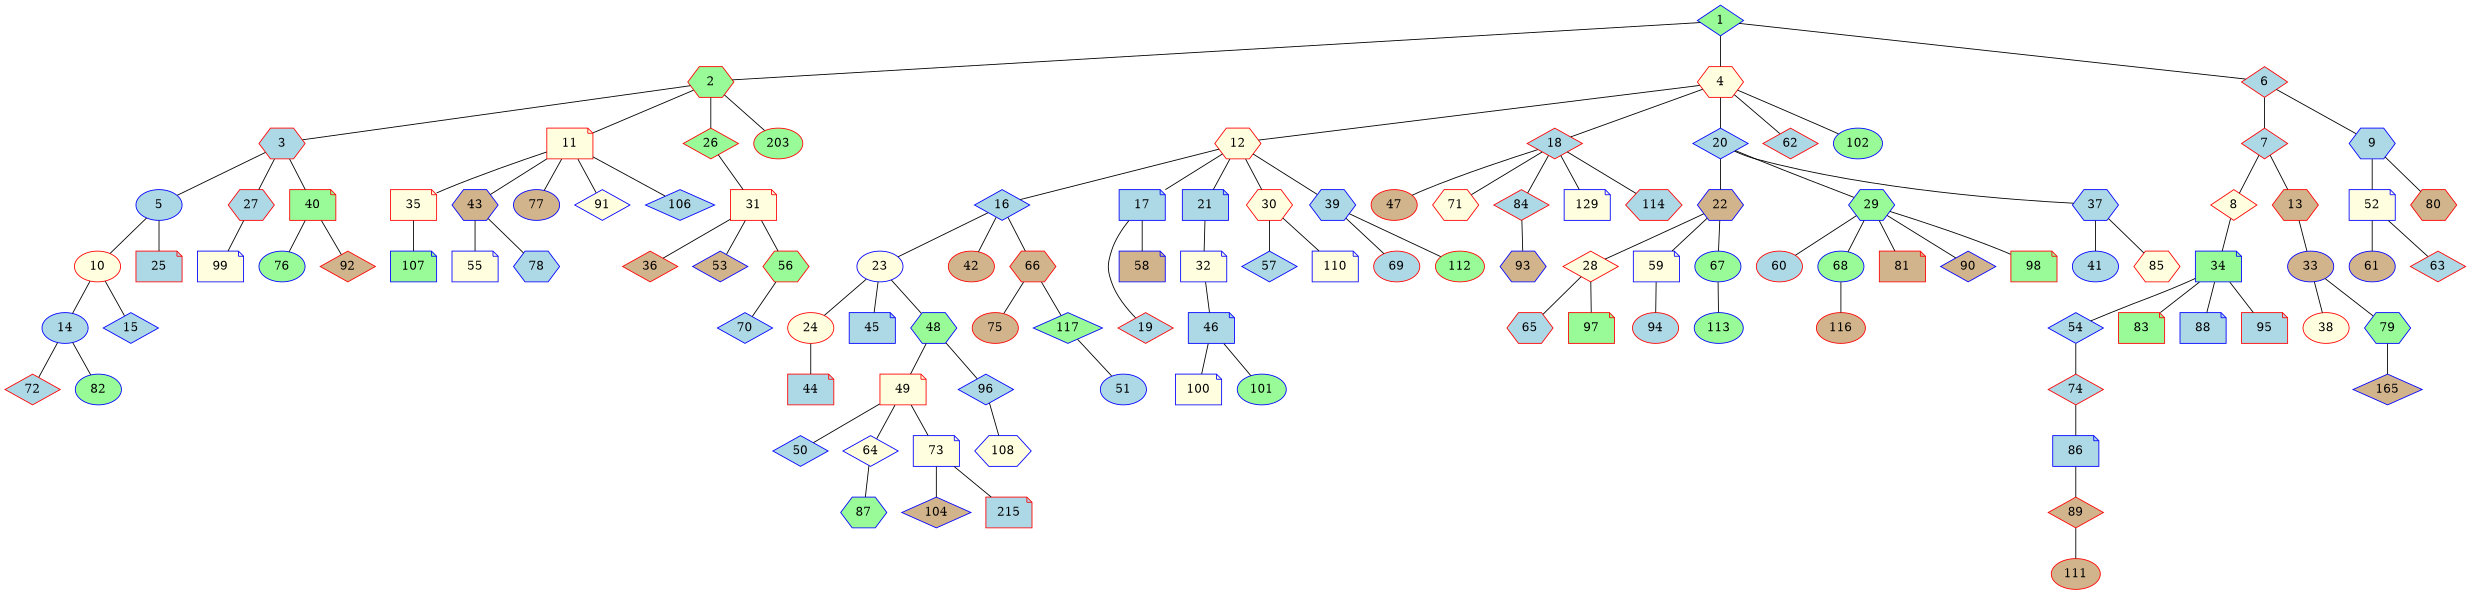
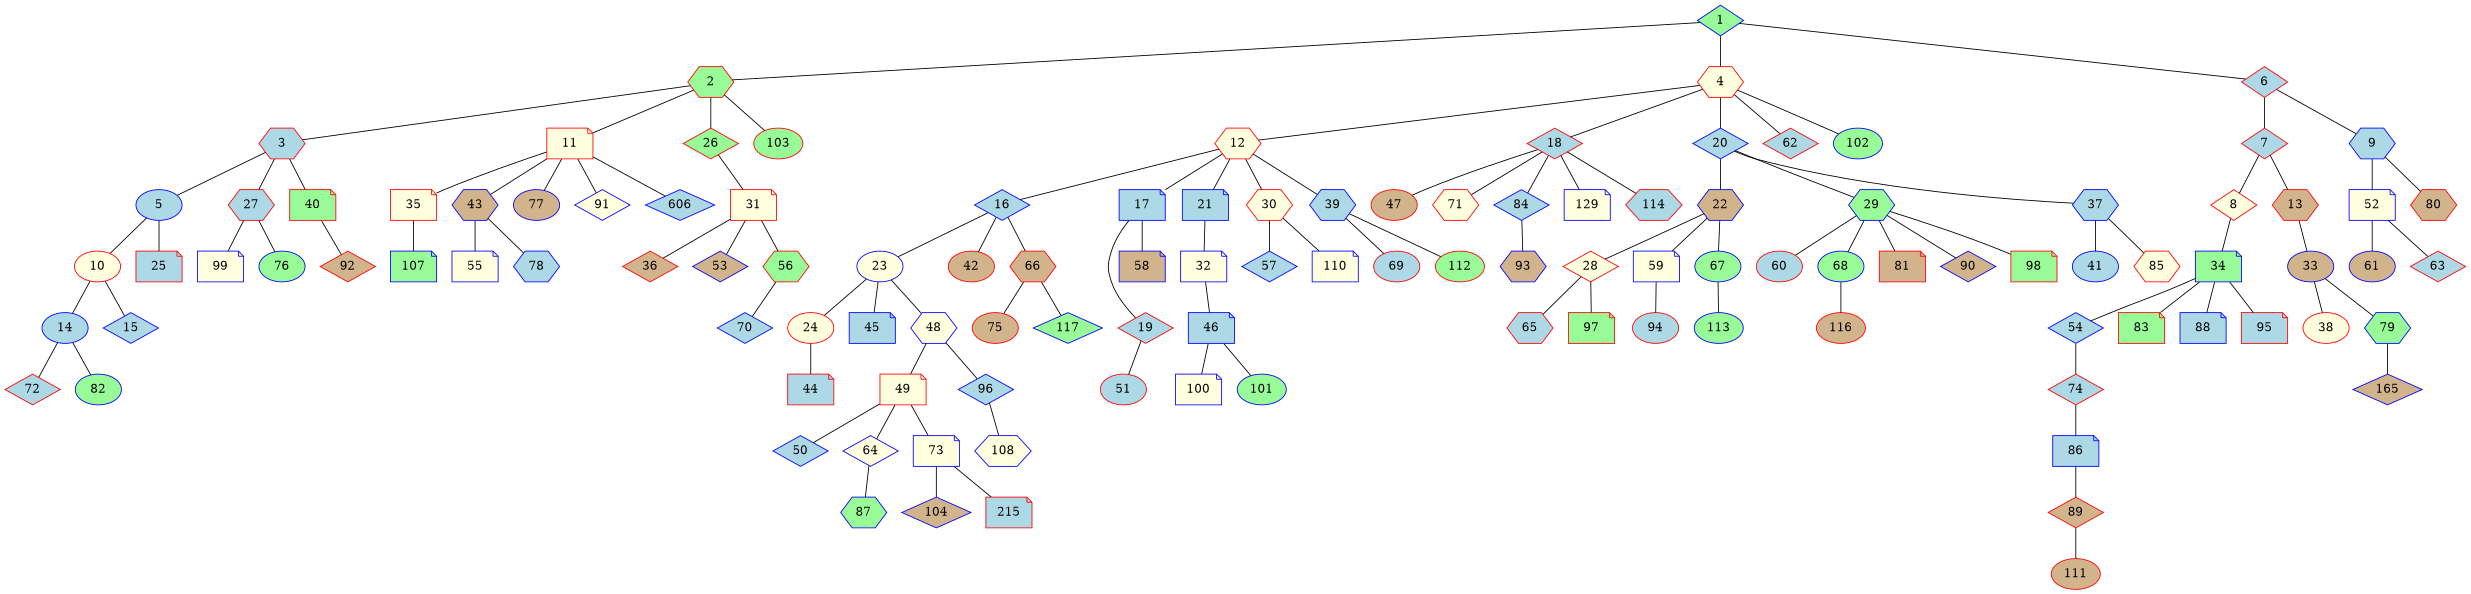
(778, 144) -> (778, 144)
(680, 205) -> (680, 205)
(1521, 205) -> (1521, 205)
(297, 236) -> (267, 236)
(934, 328) -> (934, 328)
(1095, 358) -> (1135, 358)
(1123, 390) -> (1123, 390)
